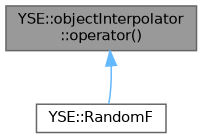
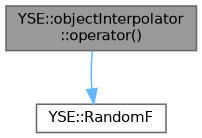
(111, 85) -> (91, 70)
